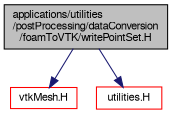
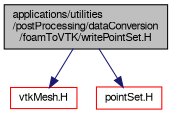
(129, 98) -> (129, 98)
